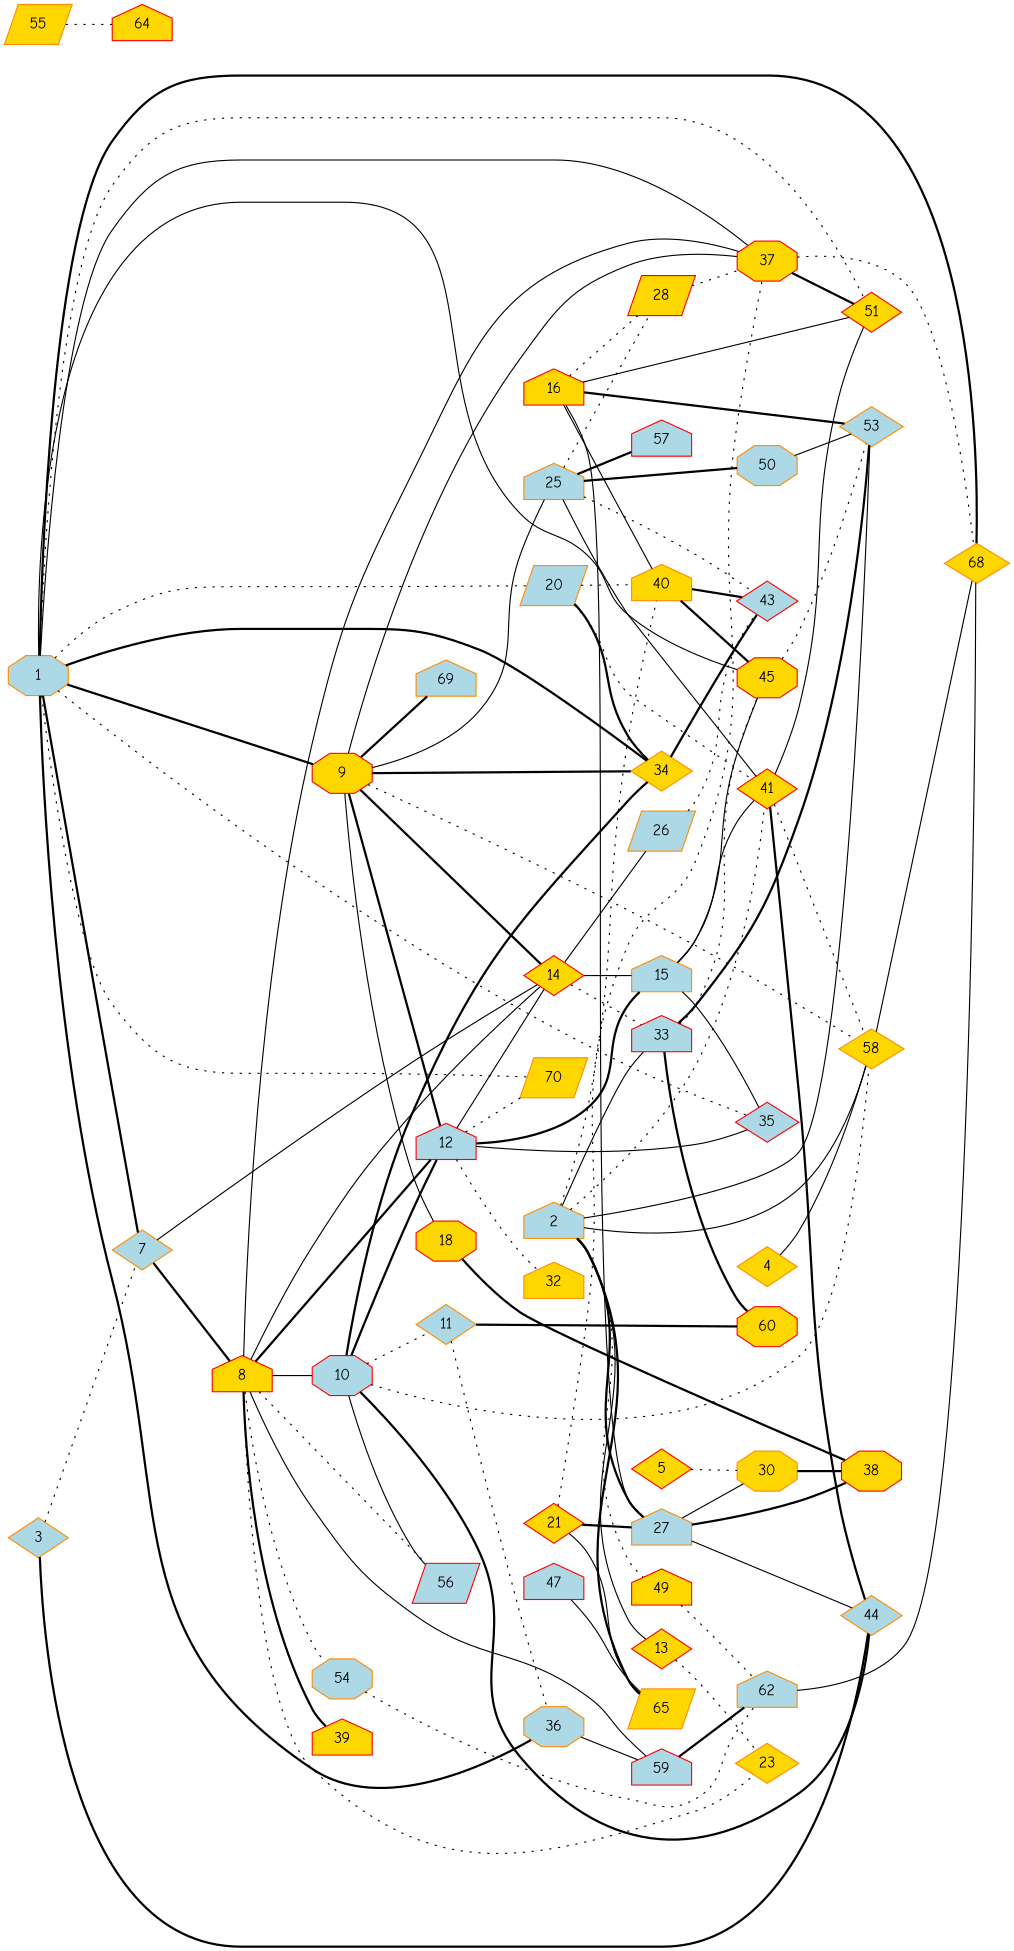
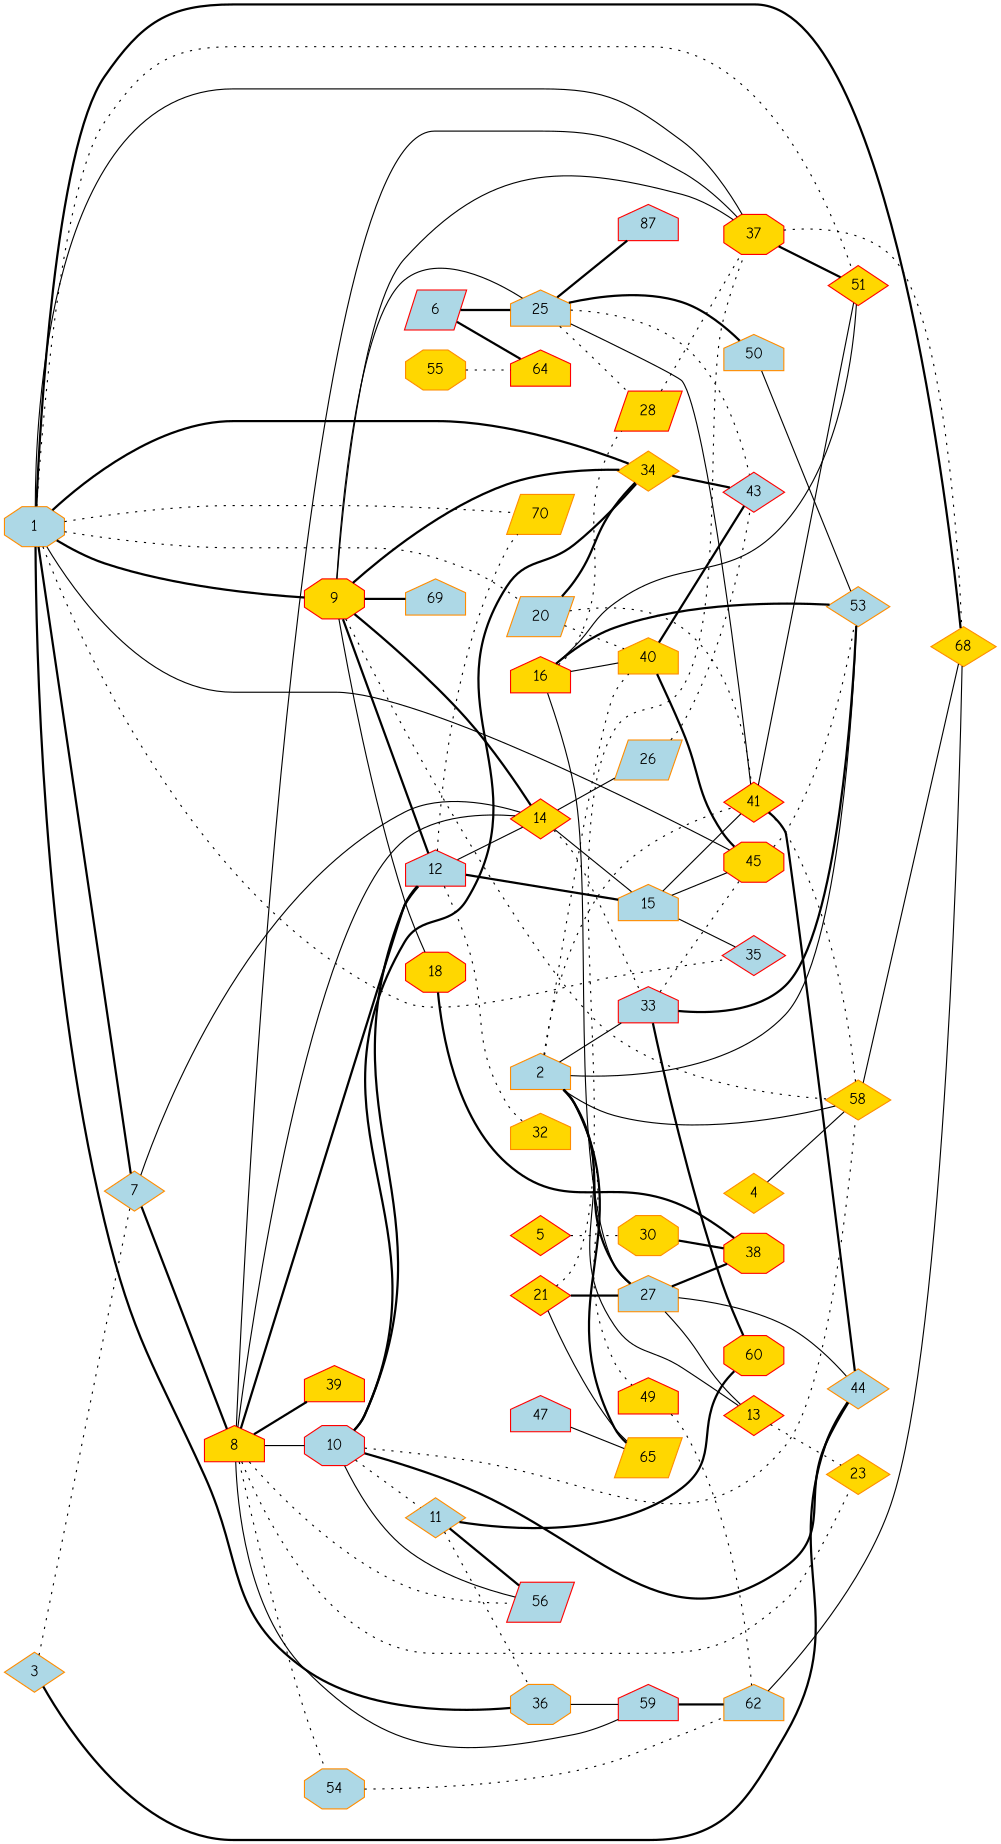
(38, 24) -> (436, 370)
none -> (436, 310)
(662, 440) -> (648, 224)
(767, 466) -> (754, 354)
(613, 1151) -> none
(713, 1501) -> (702, 1359)
none -> (484, 1557)
